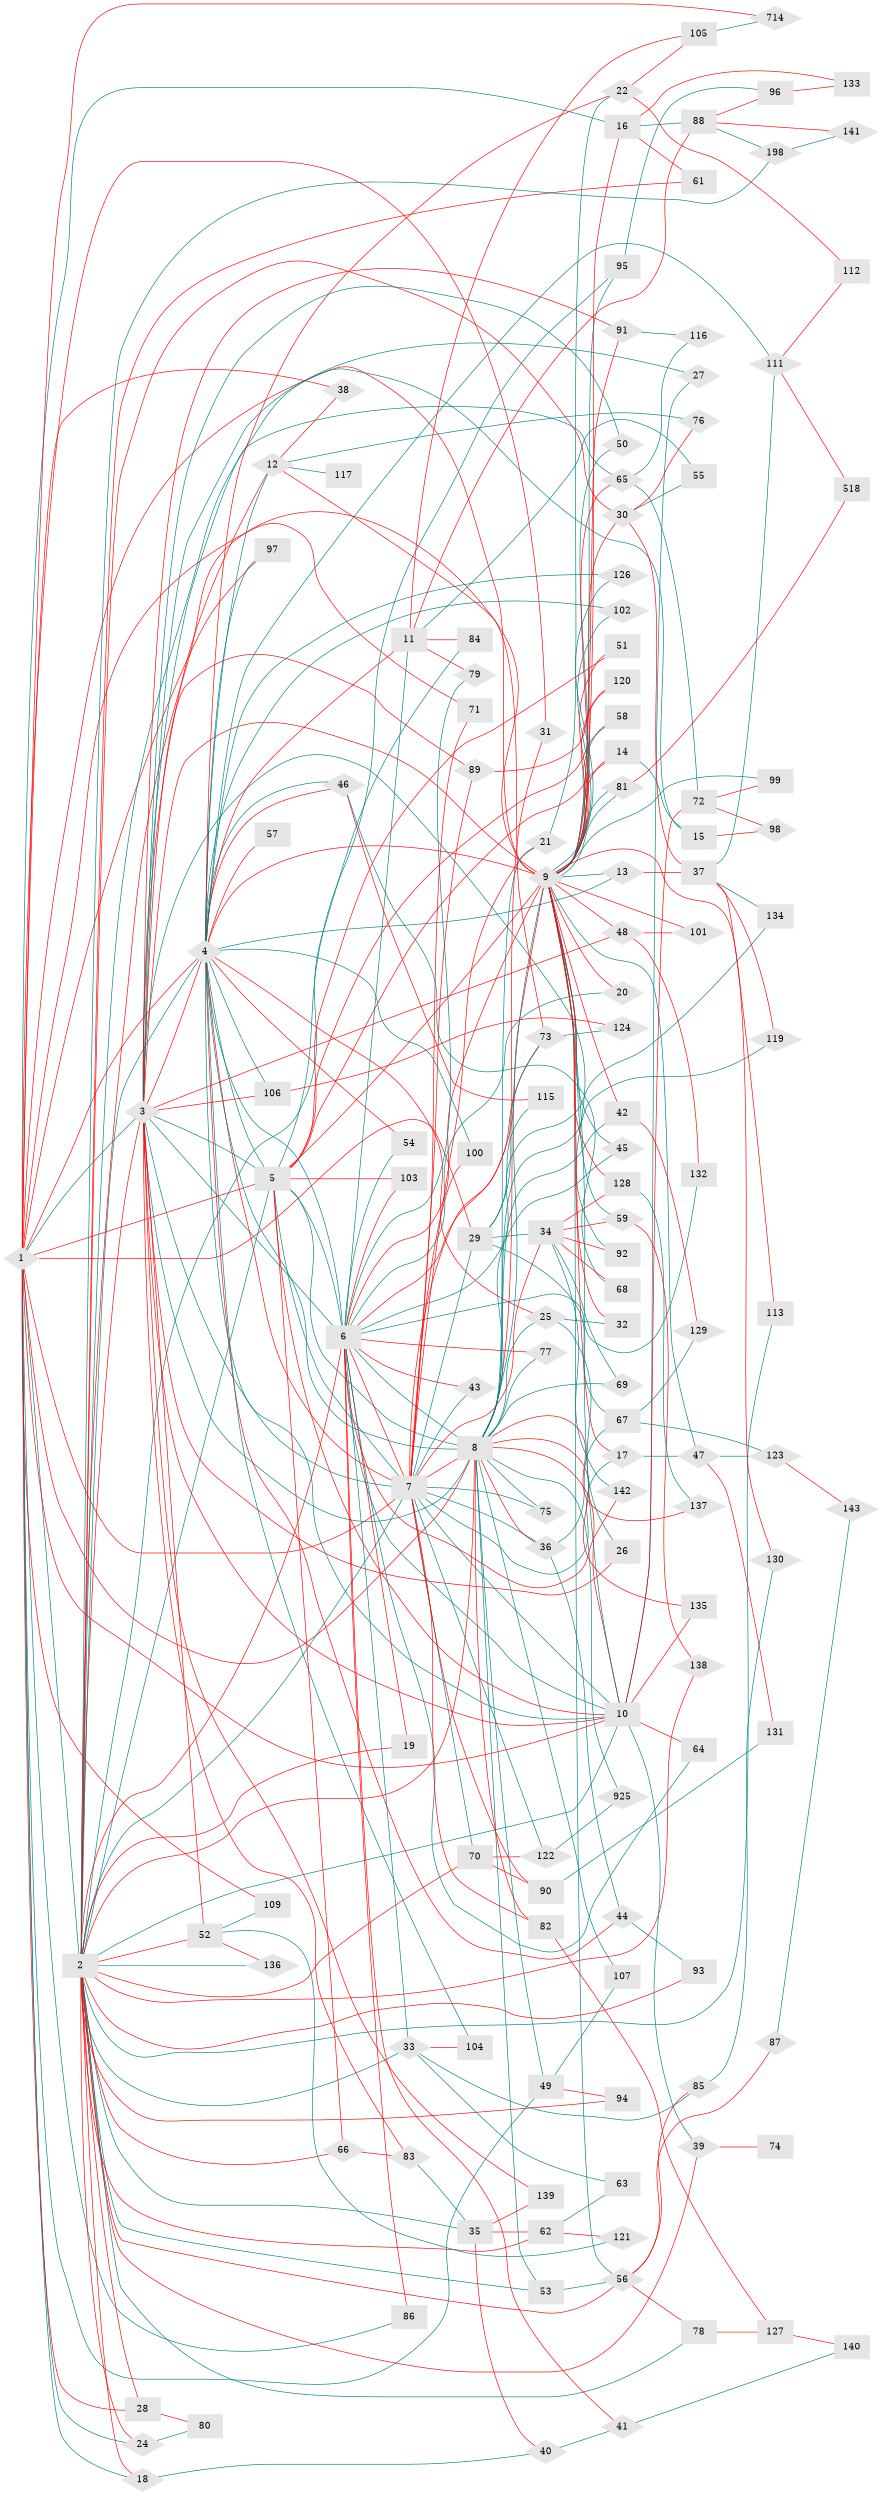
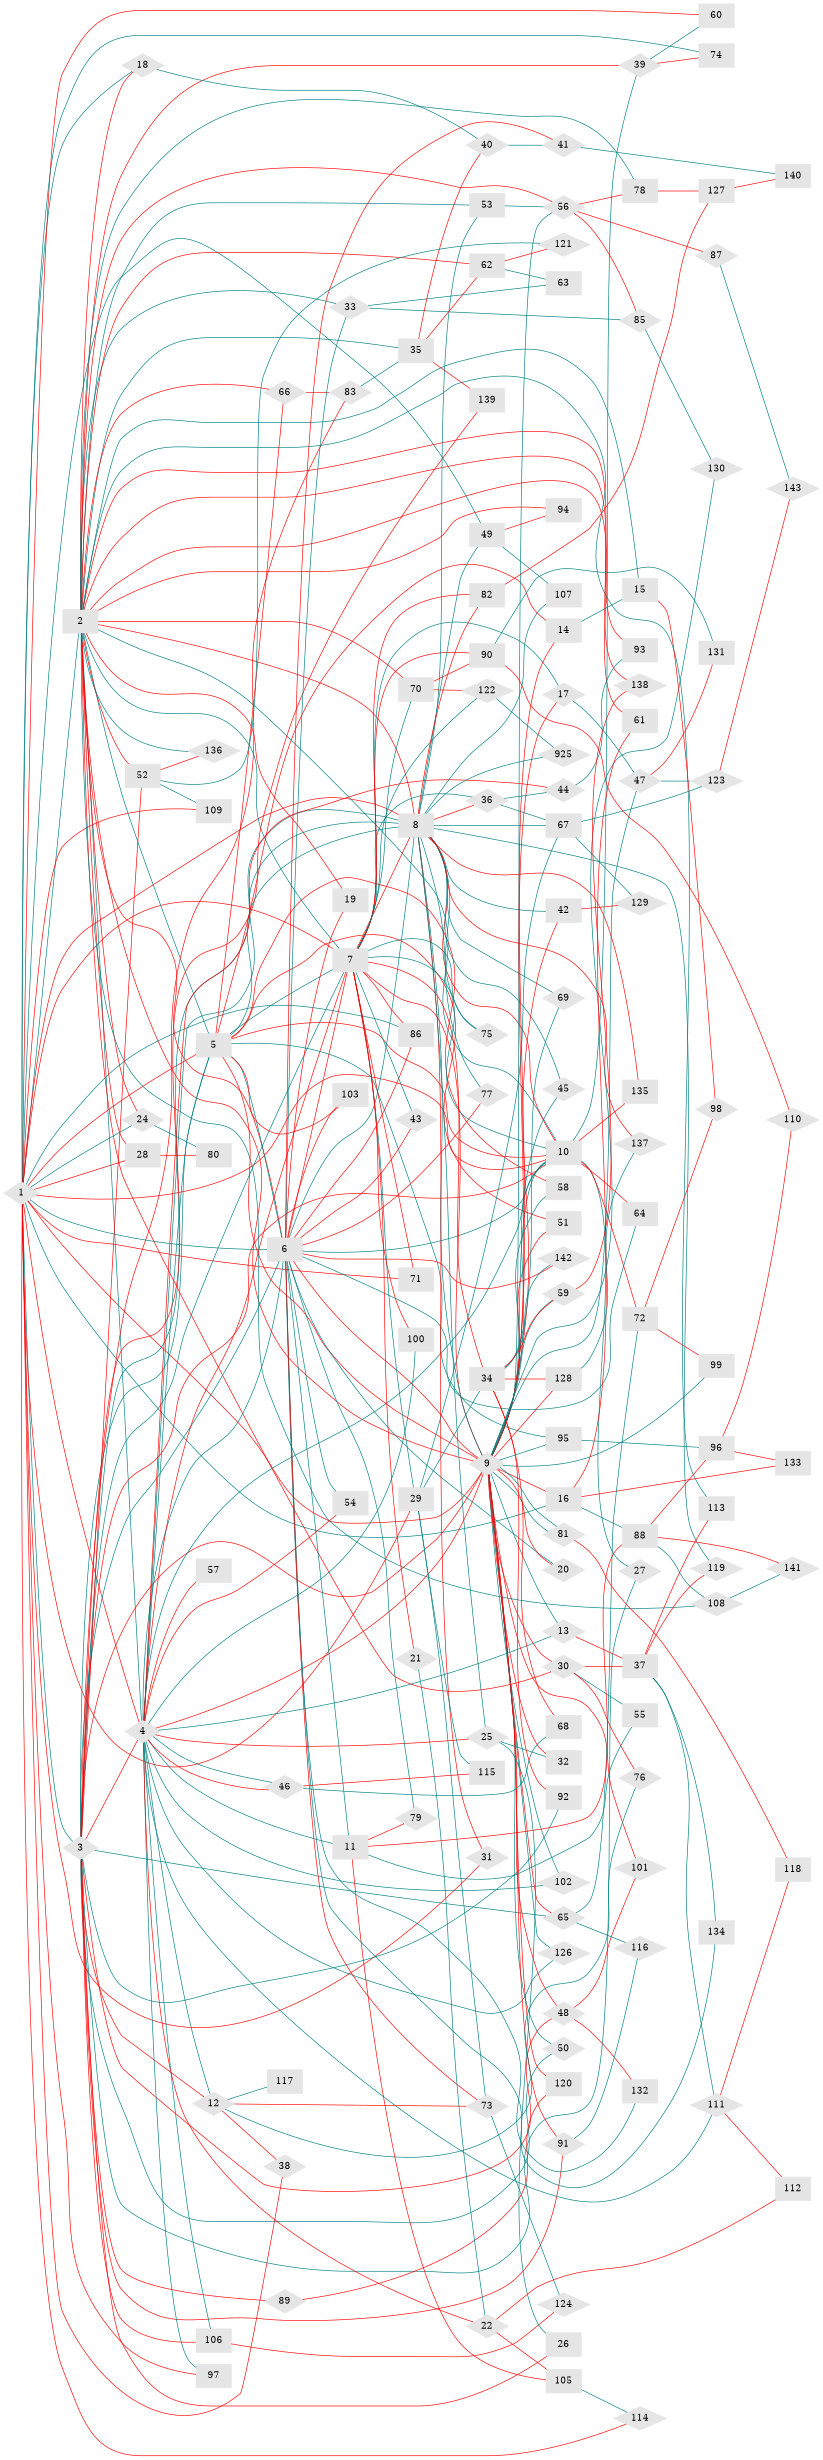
none -> (717, 16)
(775, 18) -> (640, 2418)
none -> (59, 134)
(775, 153) -> (717, 1604)
(852, 489) -> (793, 1870)
(475, 640) -> none
(260, 772) -> (230, 1808)
(441, 988) -> (383, 998)
none -> (793, 1120)
(746, 1132) -> (593, 942)
(502, 1140) -> (490, 826)
none -> (139, 1239)
(98, 1495) -> none
(475, 2048) -> none
